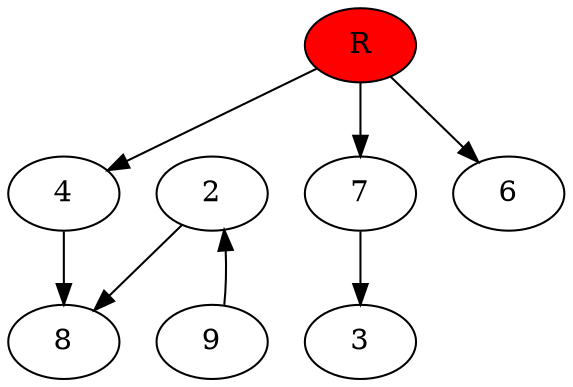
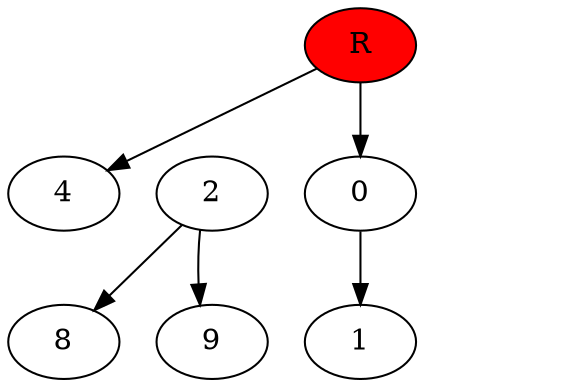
(360, 194) -> (360, 194)
(509, 194) -> none
(64, 258) -> none
(226, 278) -> (198, 257)
(360, 342) -> (360, 342)
